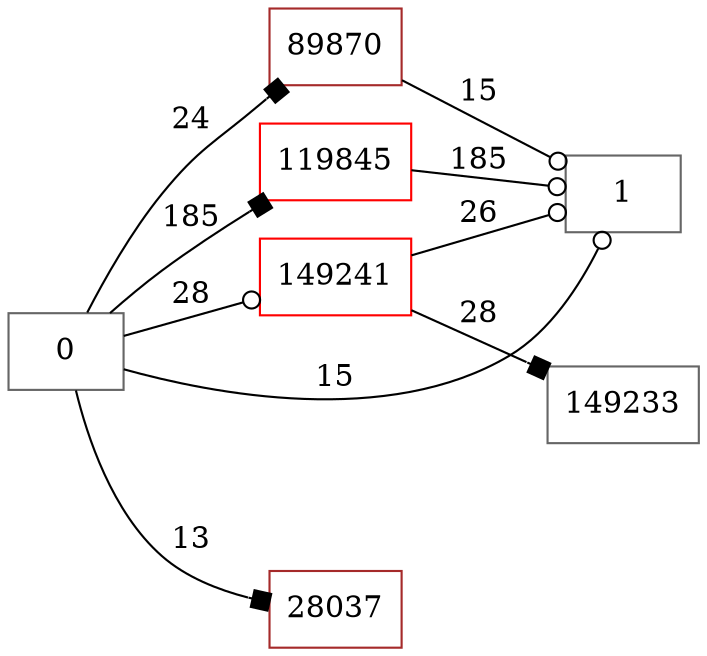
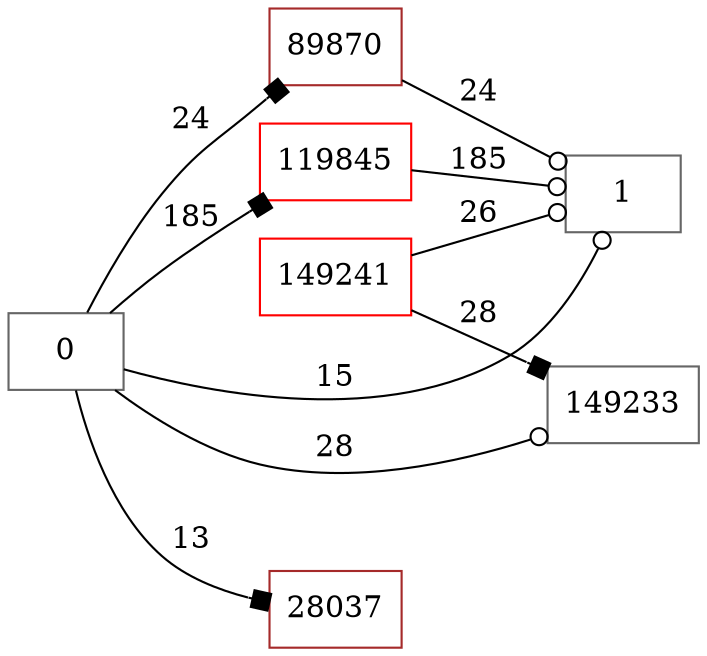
(479, 93) -> (479, 93)
(183, 319) -> (315, 472)
